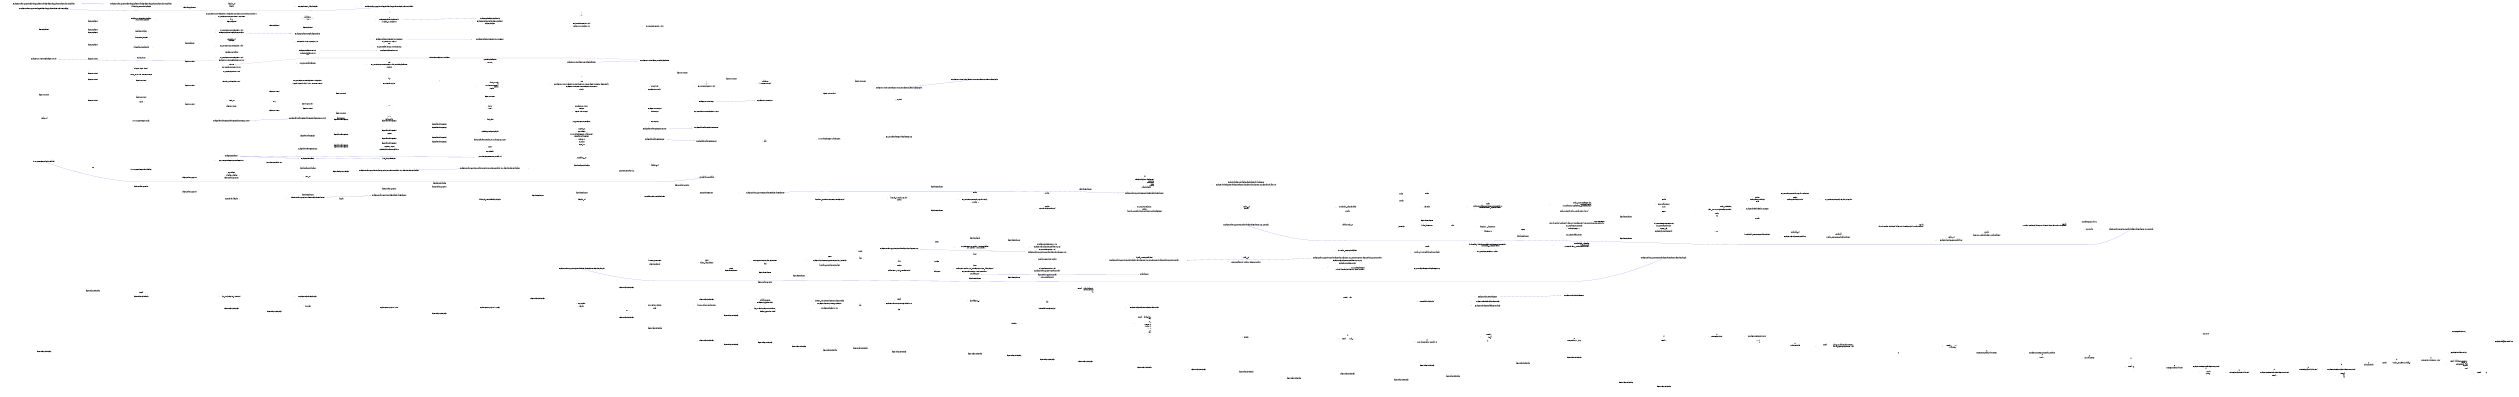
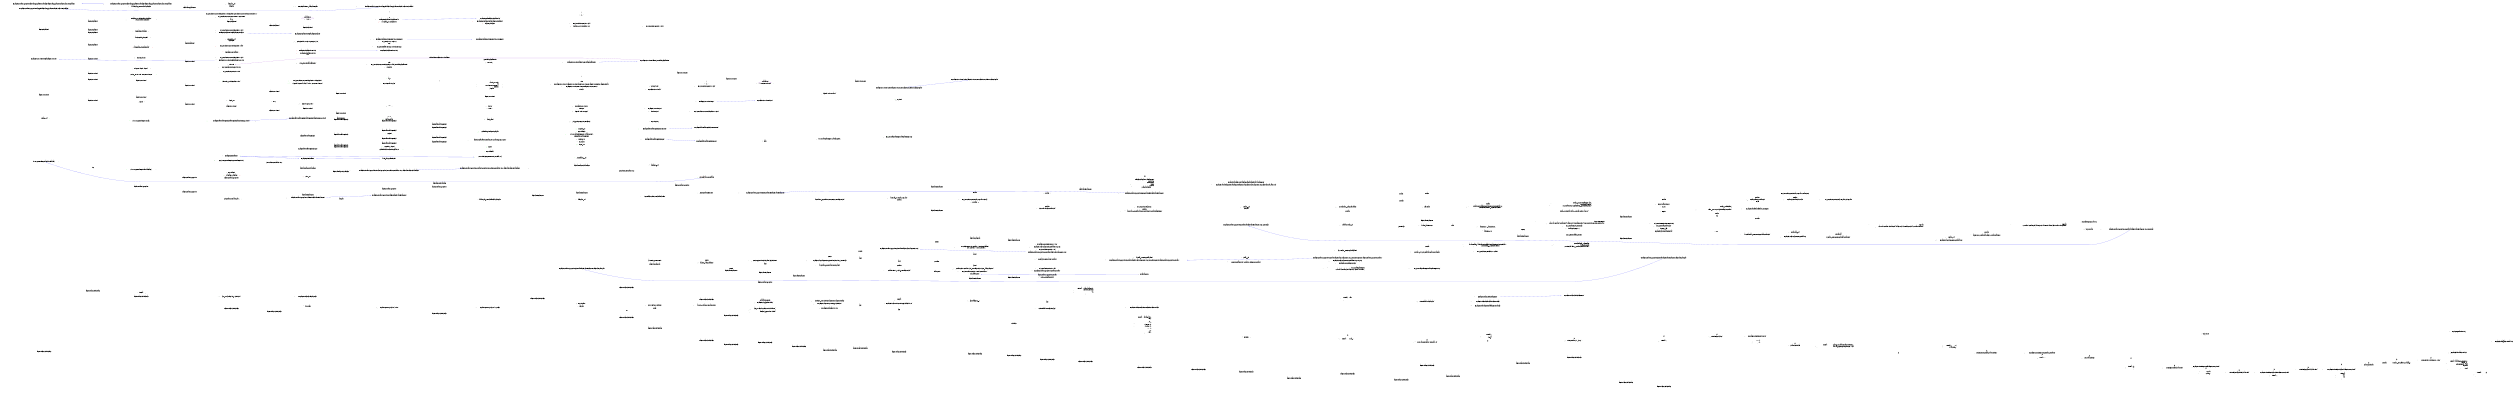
(231, 199) -> (231, 199)
